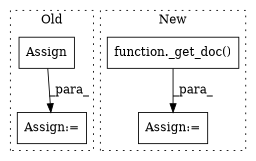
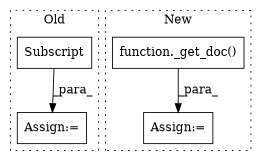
(47, 53) -> (55, 53)
